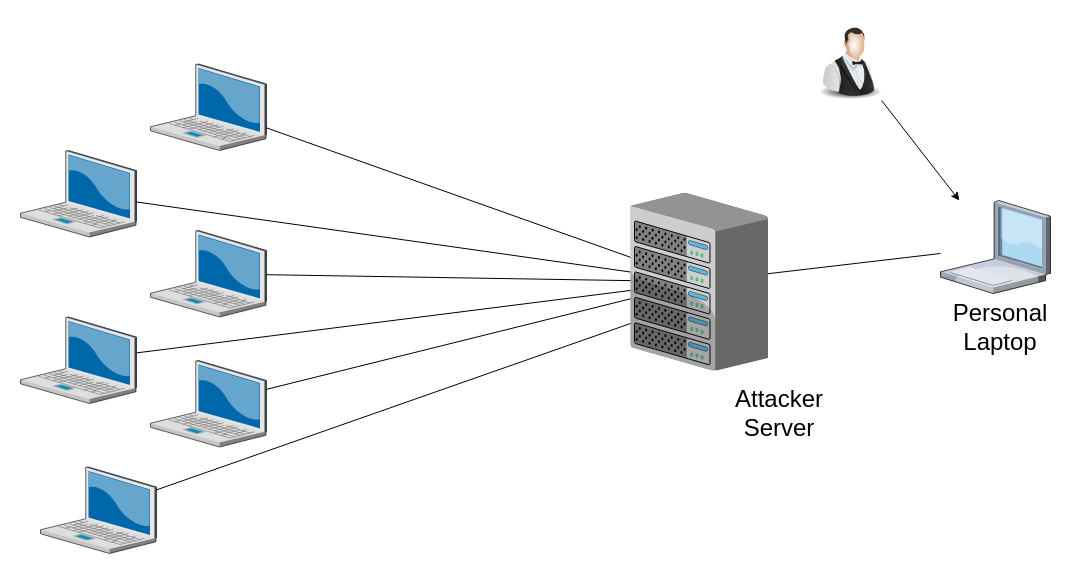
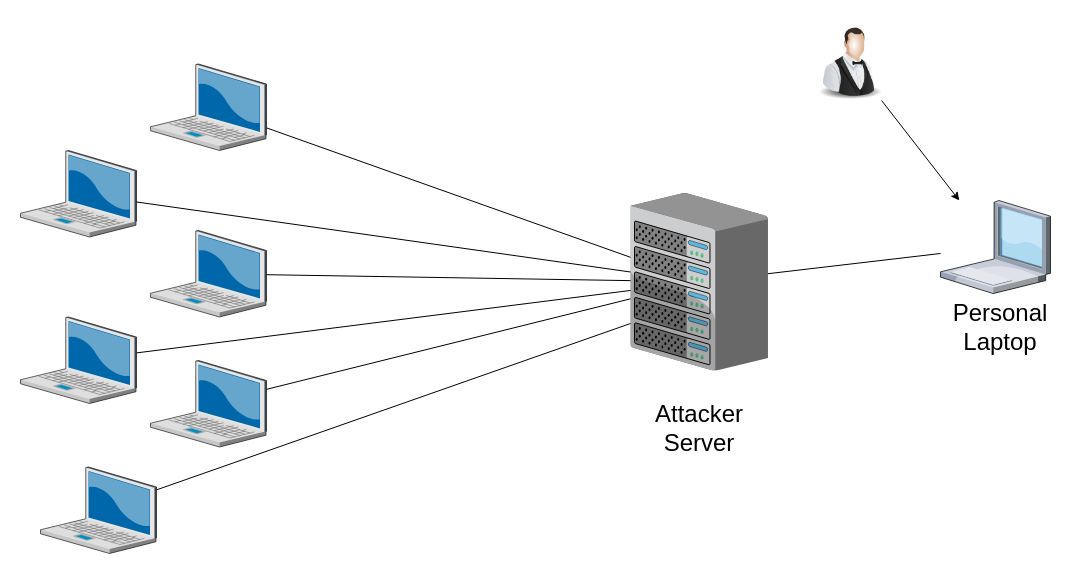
(779, 414) -> (699, 429)
